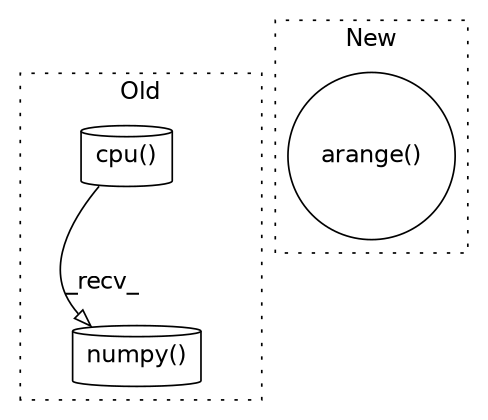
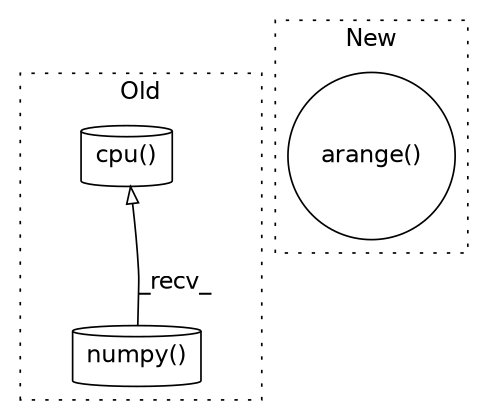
(64, 248) -> (138, 265)
